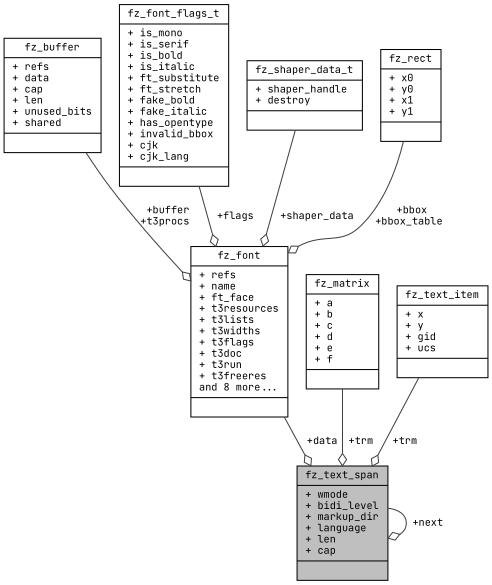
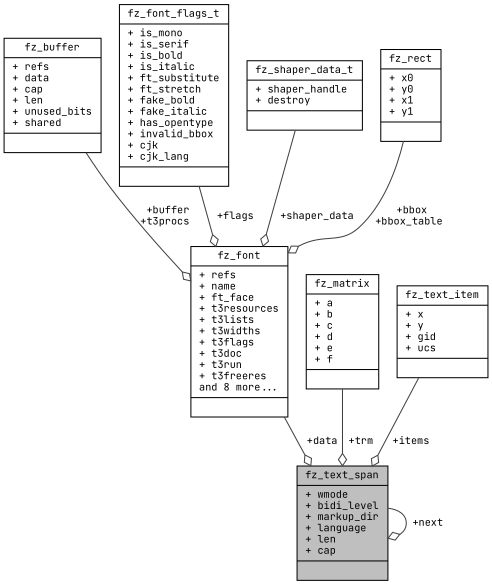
(402, 442) -> (408, 442)
